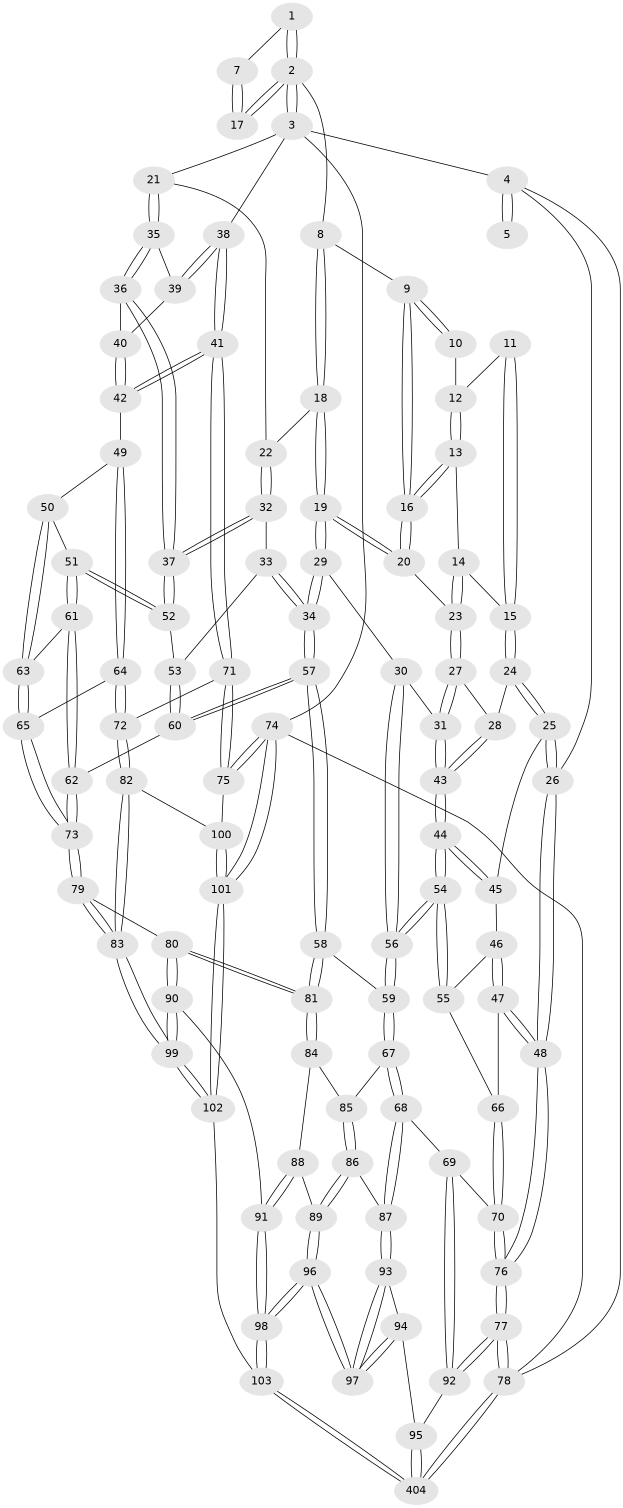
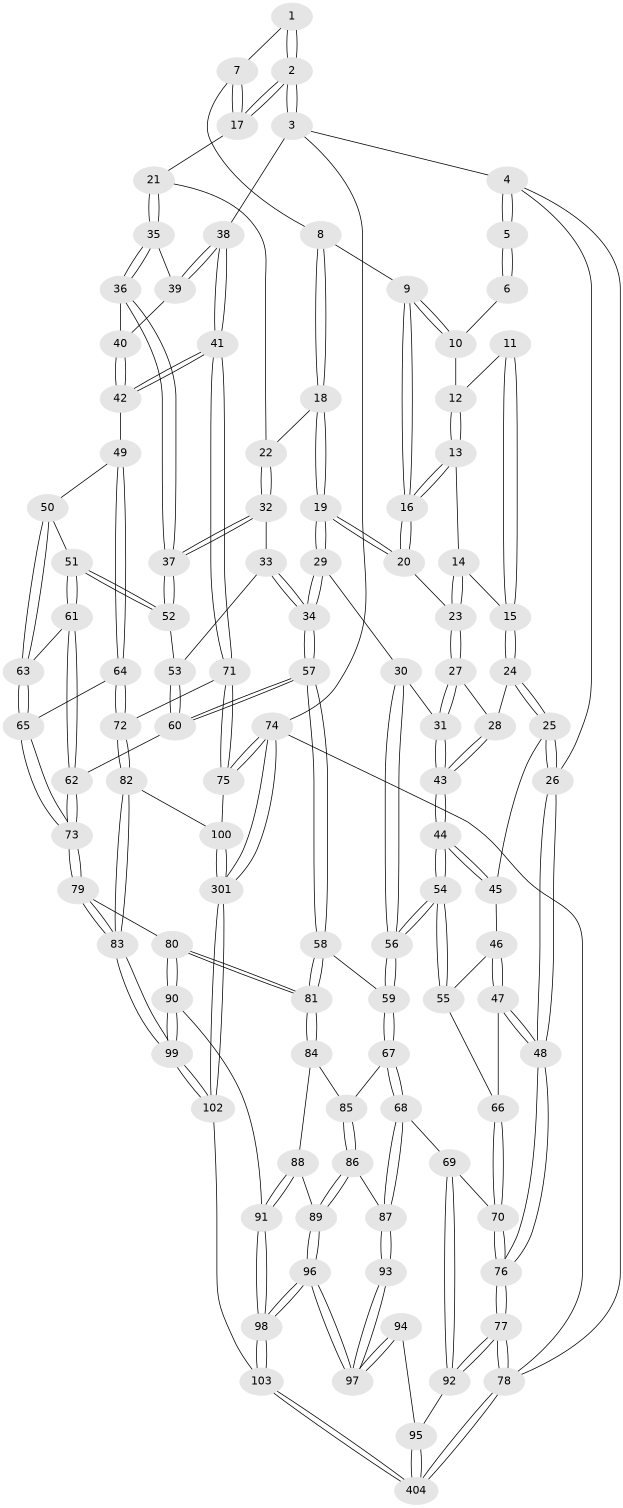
(326, 150) -> (229, 168)
(224, 155) -> (196, 153)
none -> (507, 290)
(221, 890) -> (221, 890)
(394, 1300) -> none
